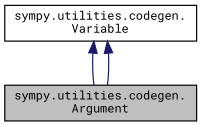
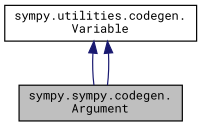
(101, 103) -> (101, 103)
